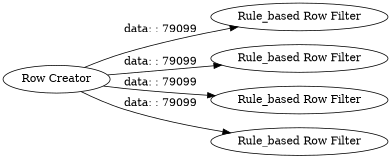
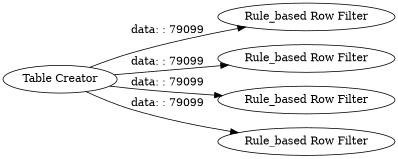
(57, 79) -> (60, 79)
